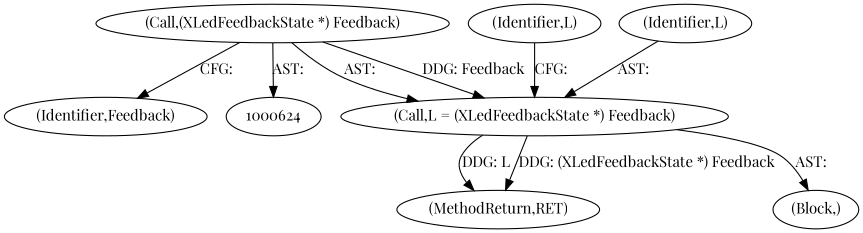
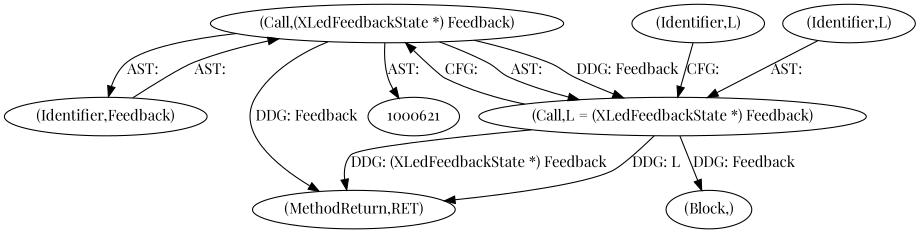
none -> (197, 61)
(219, 70) -> (145, 70)
none -> (464, 87)
none -> (252, 108)
(274, 117) -> (414, 117)
(814, 163) -> (744, 163)
